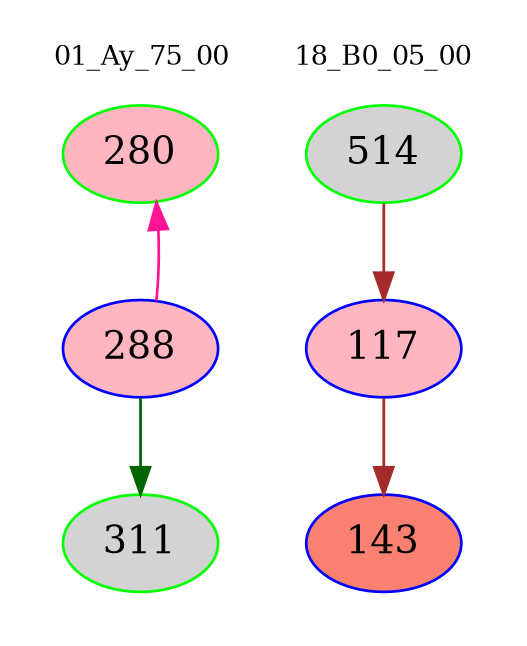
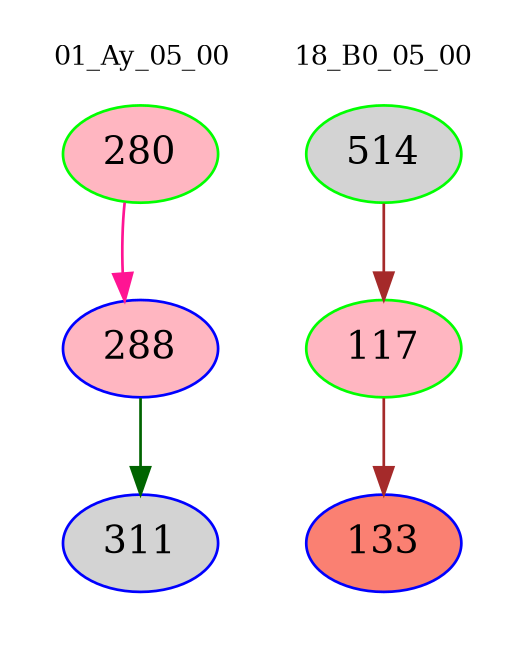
(142, 58) -> (142, 58)
(159, 265) -> (122, 238)
(384, 349) -> (384, 349)
(141, 543) -> (141, 543)
(384, 543) -> (384, 543)
